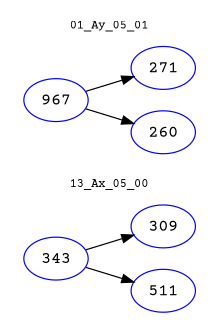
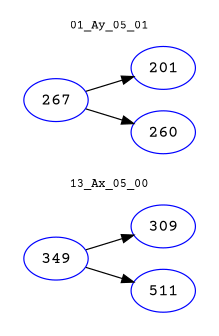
(163, 68) -> (163, 68)
(56, 100) -> (56, 100)
(56, 259) -> (56, 259)
